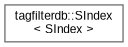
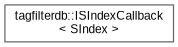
(64, 23) -> (89, 23)
